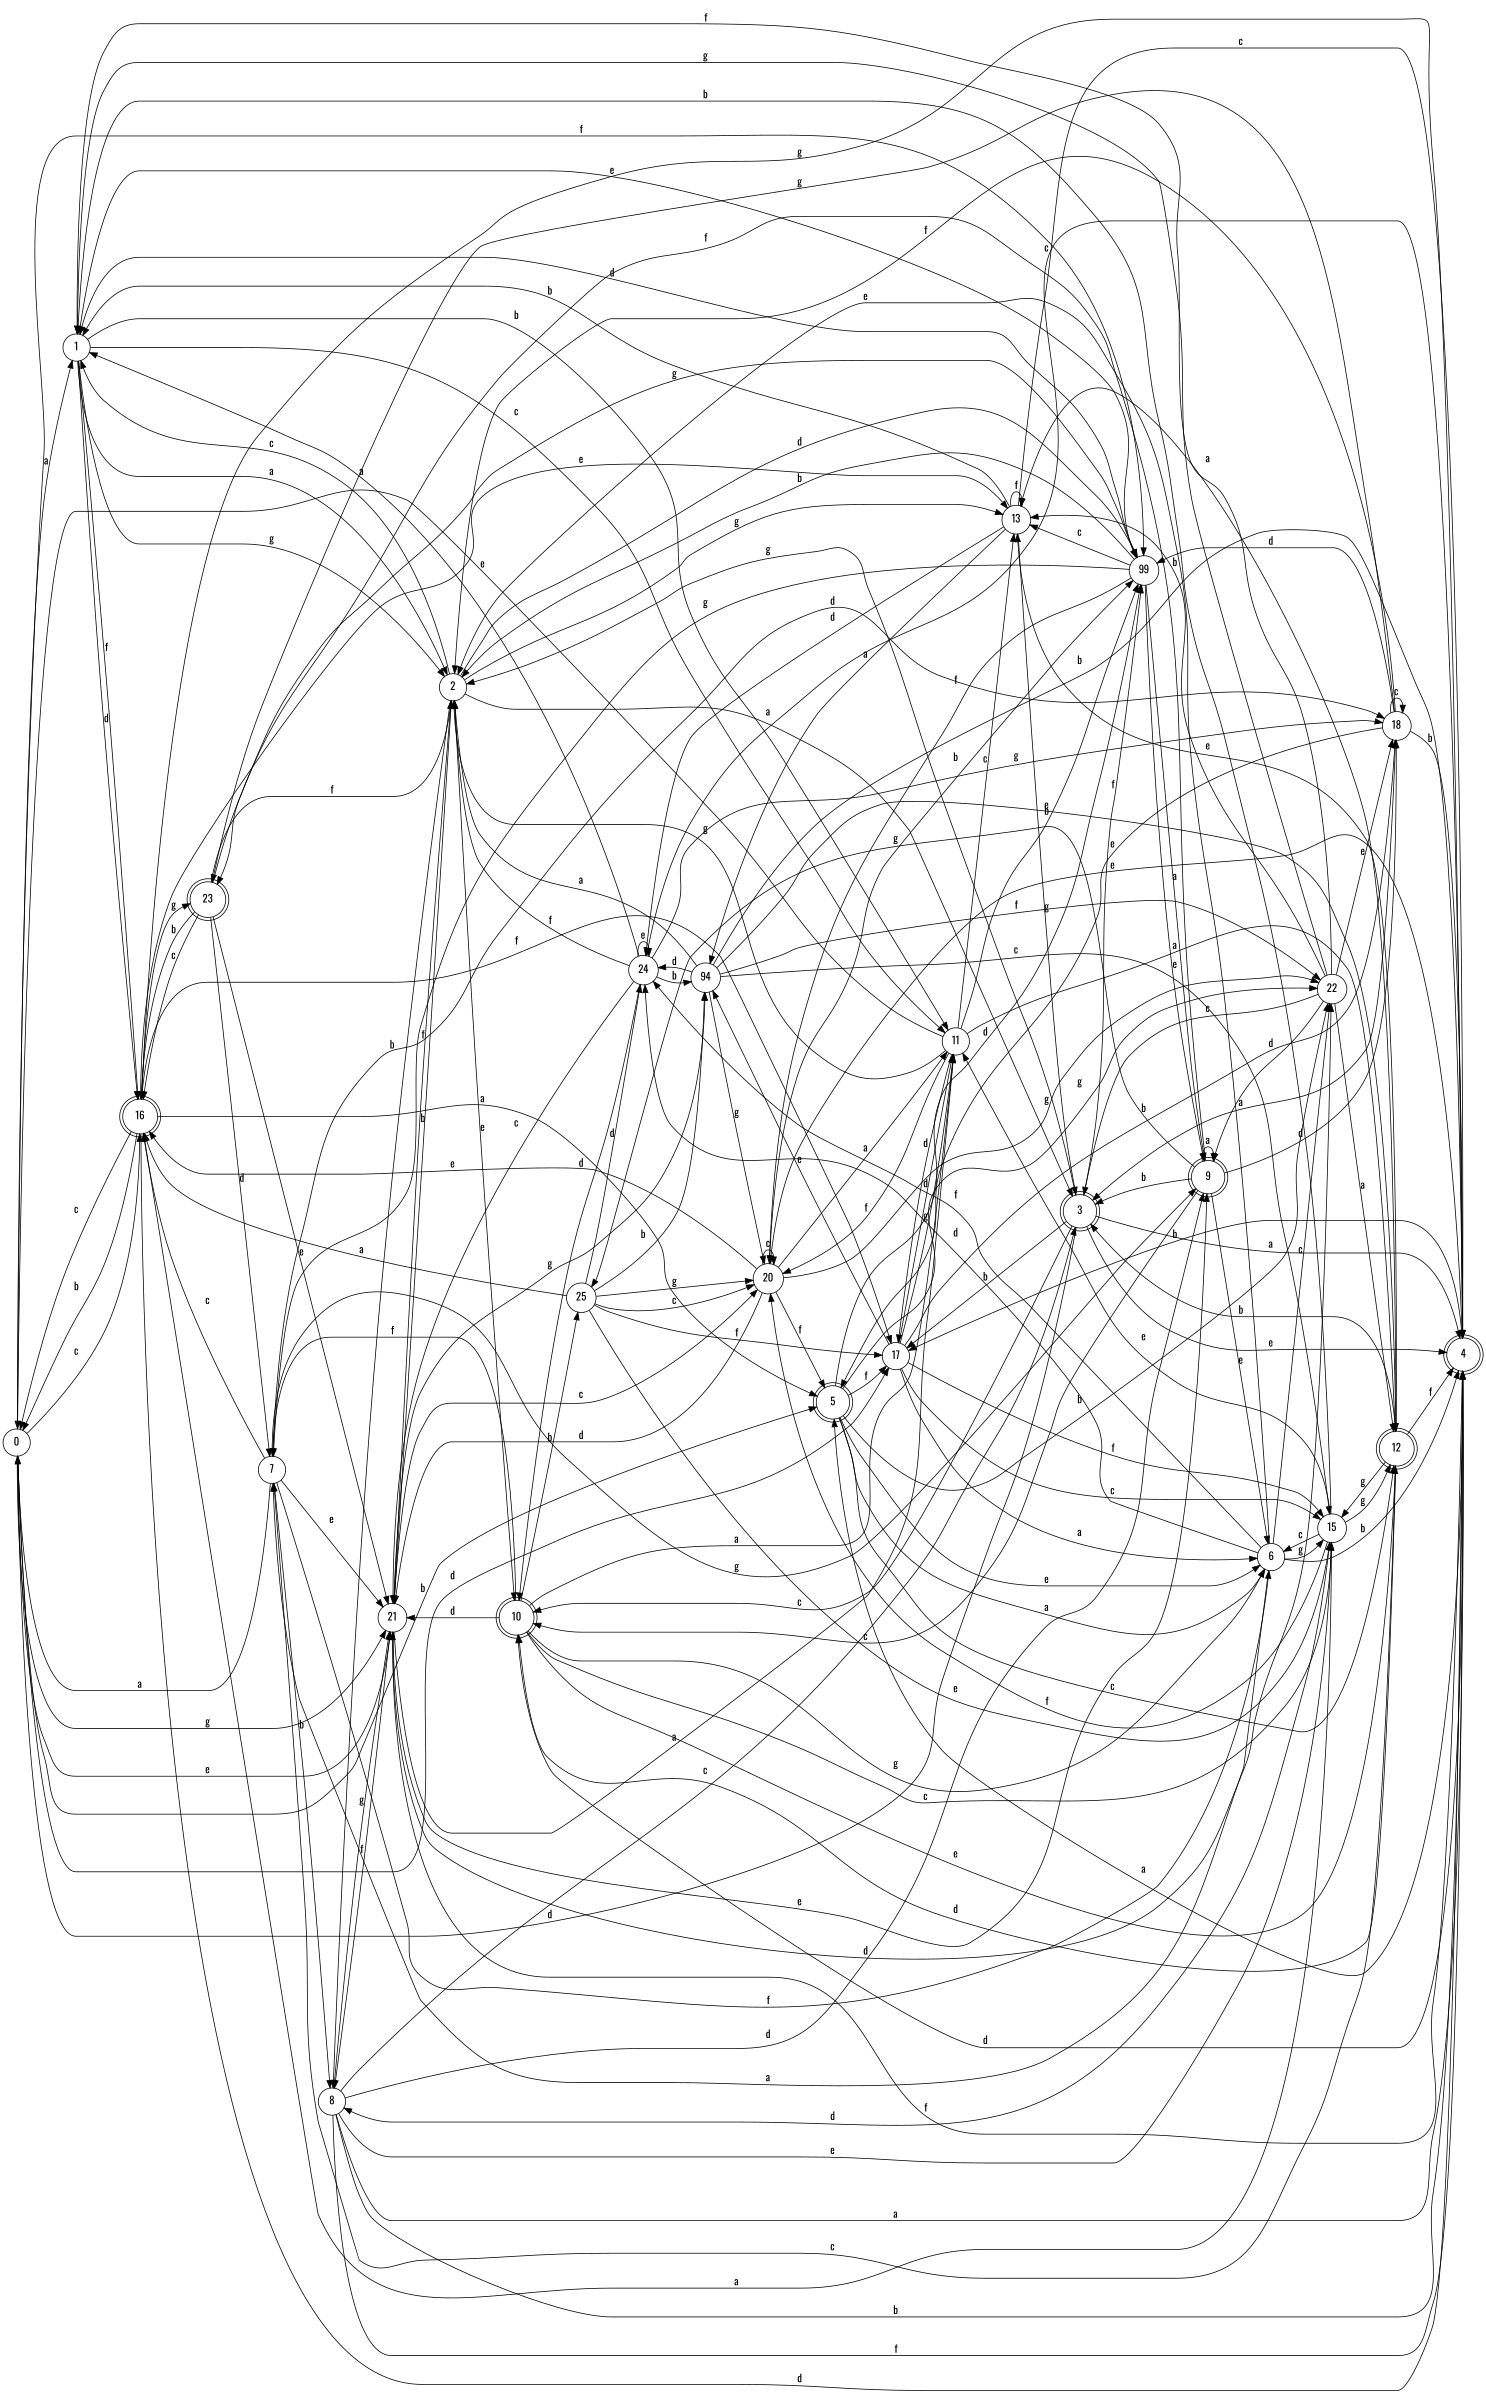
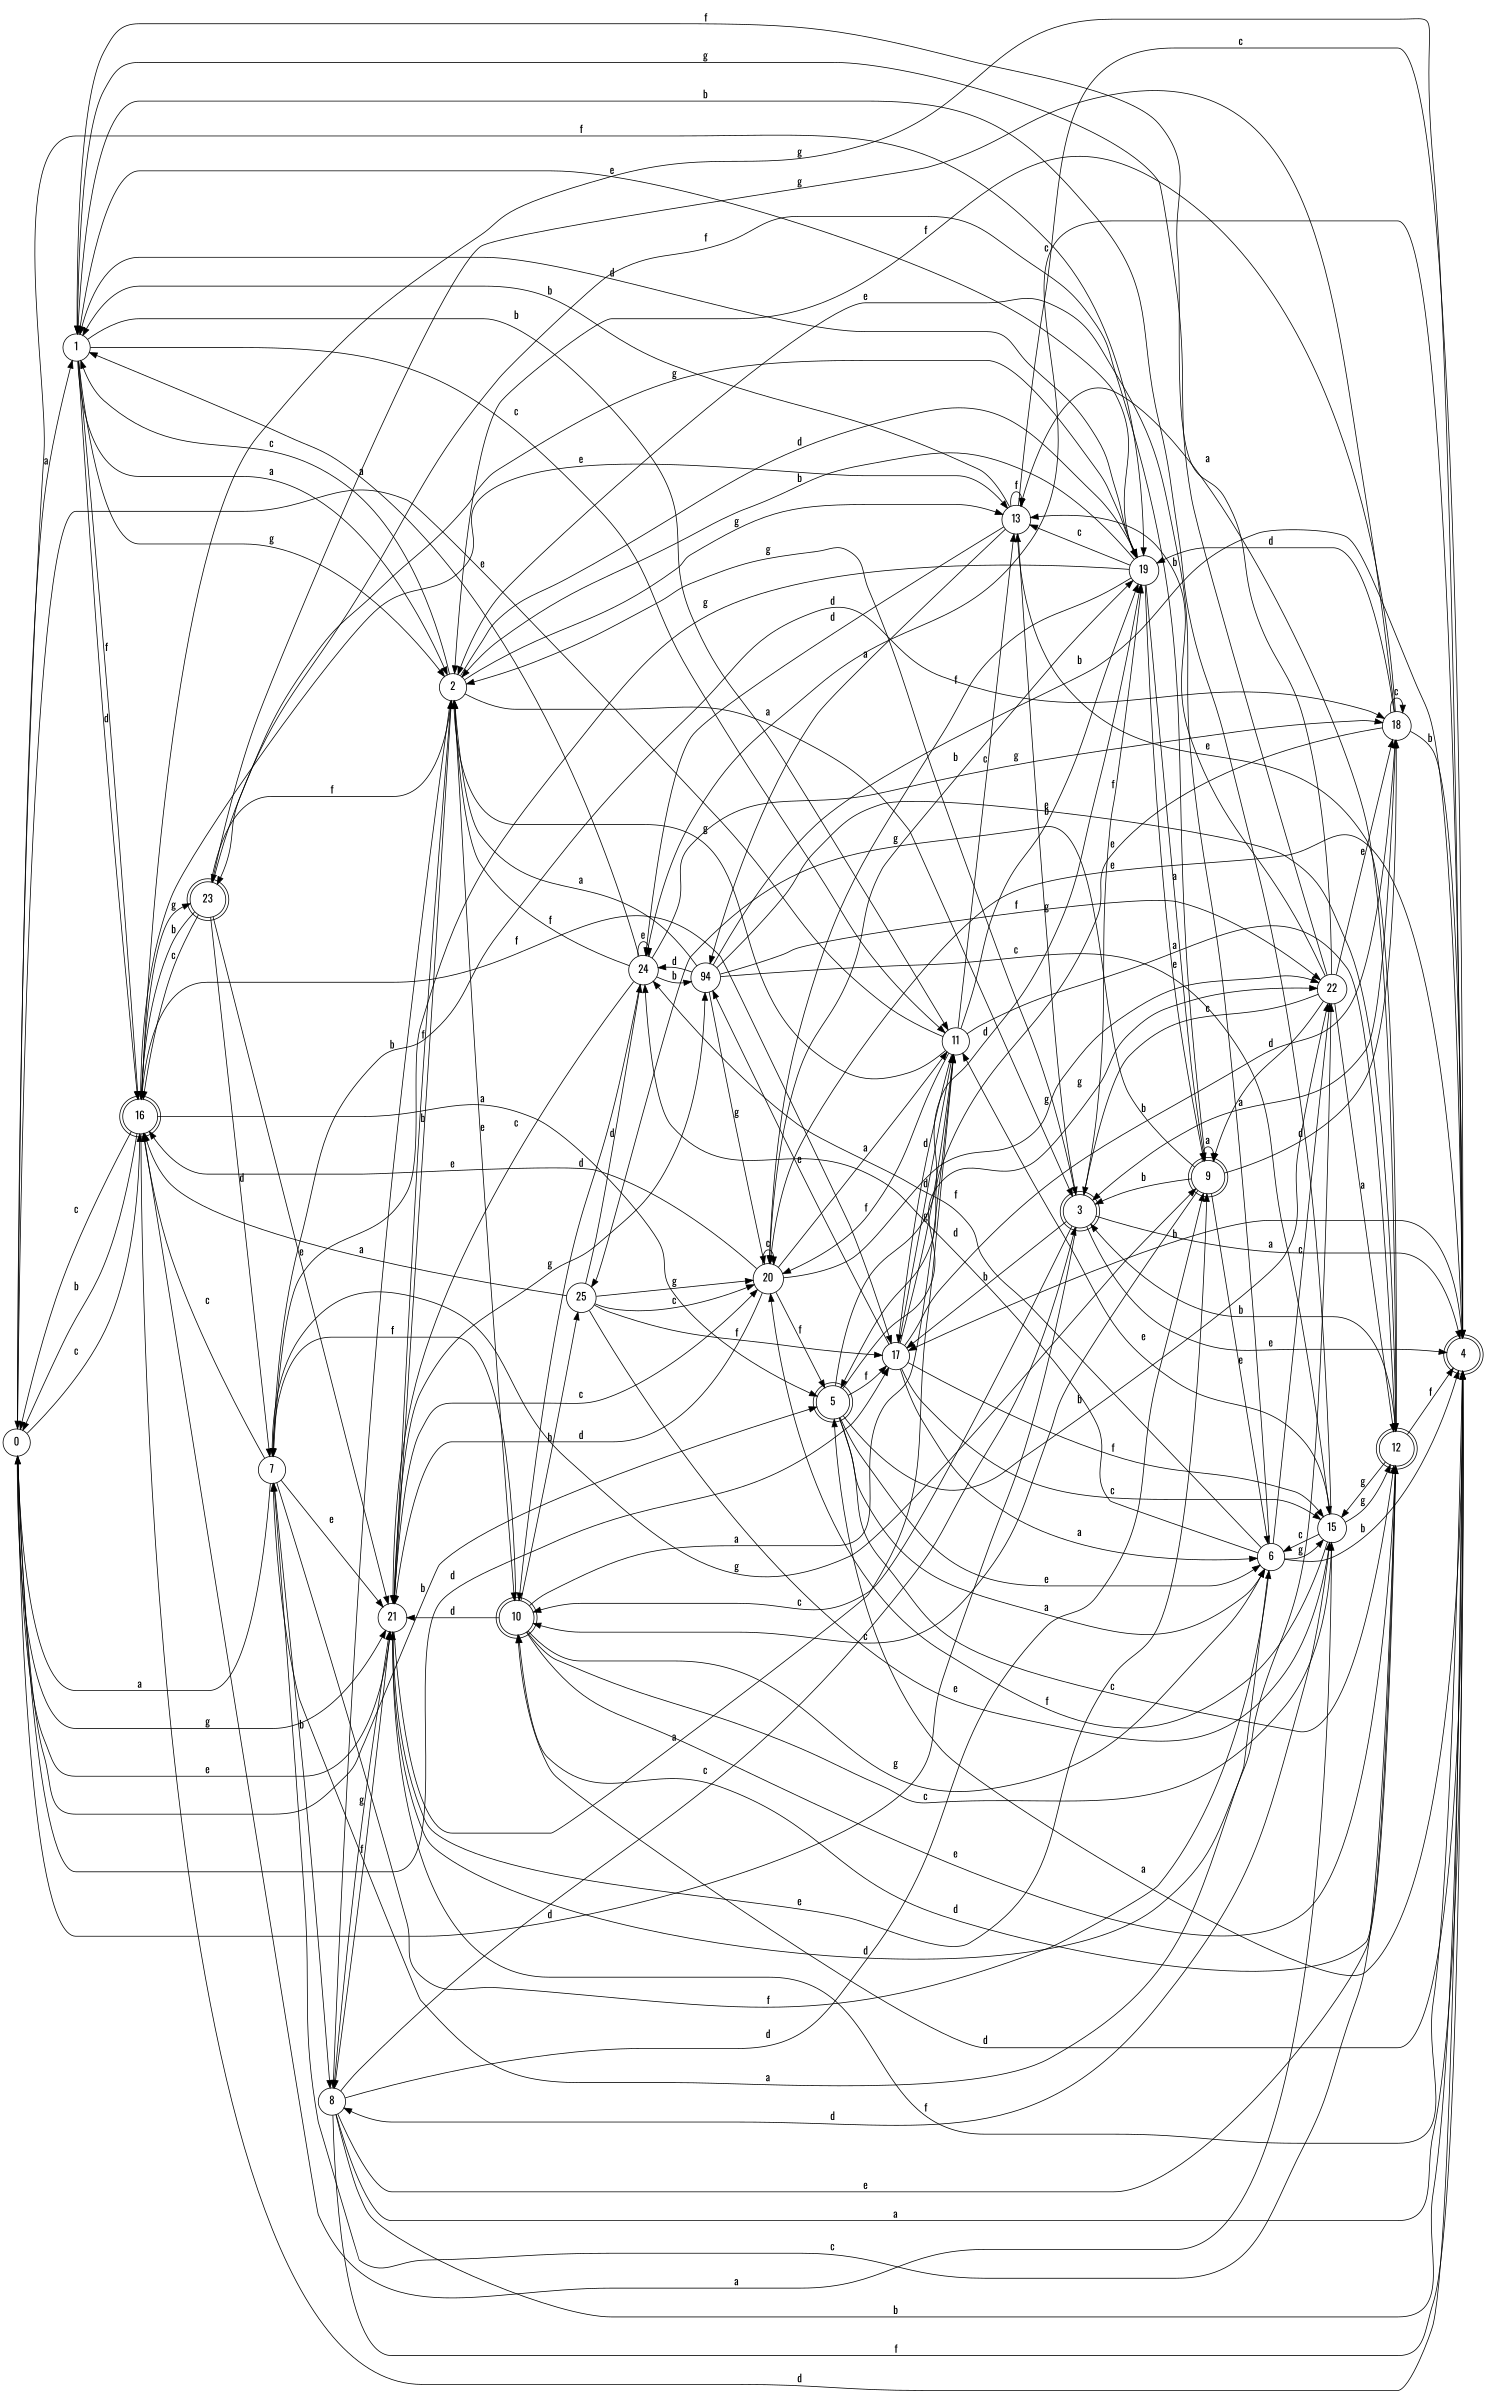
(1144, 570) -> (1144, 570)
(690, 1164) -> none
(1050, 2163) -> (1122, 2190)
